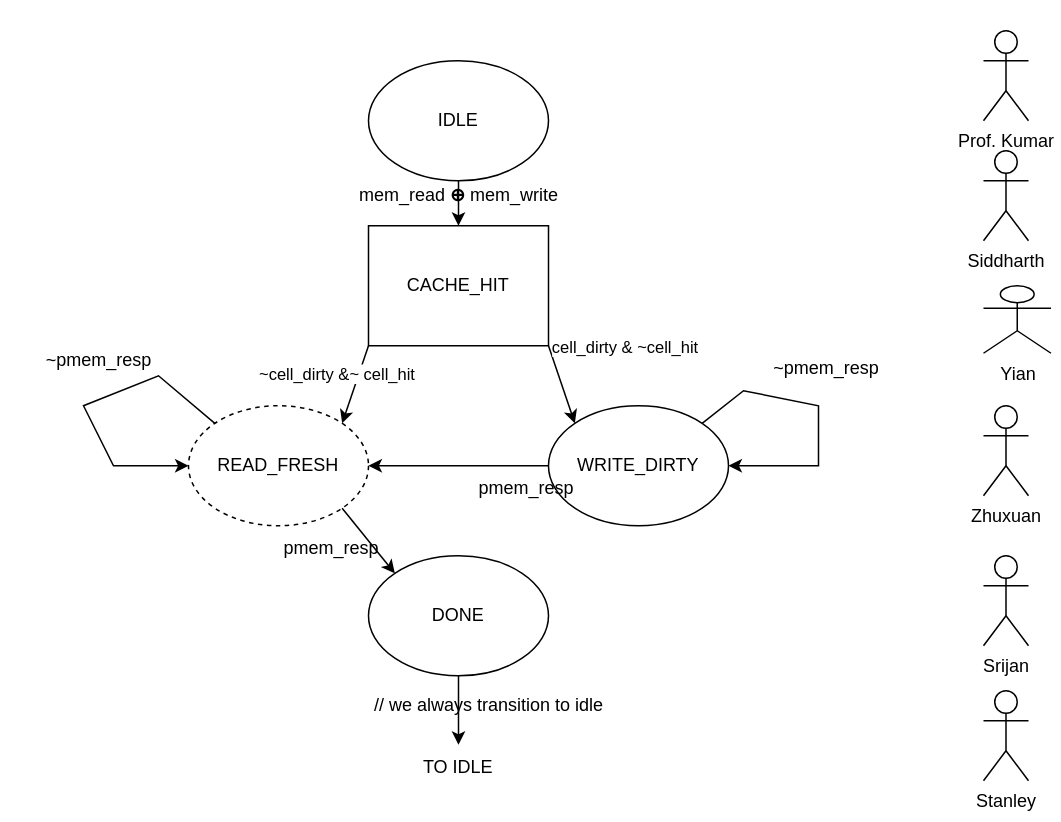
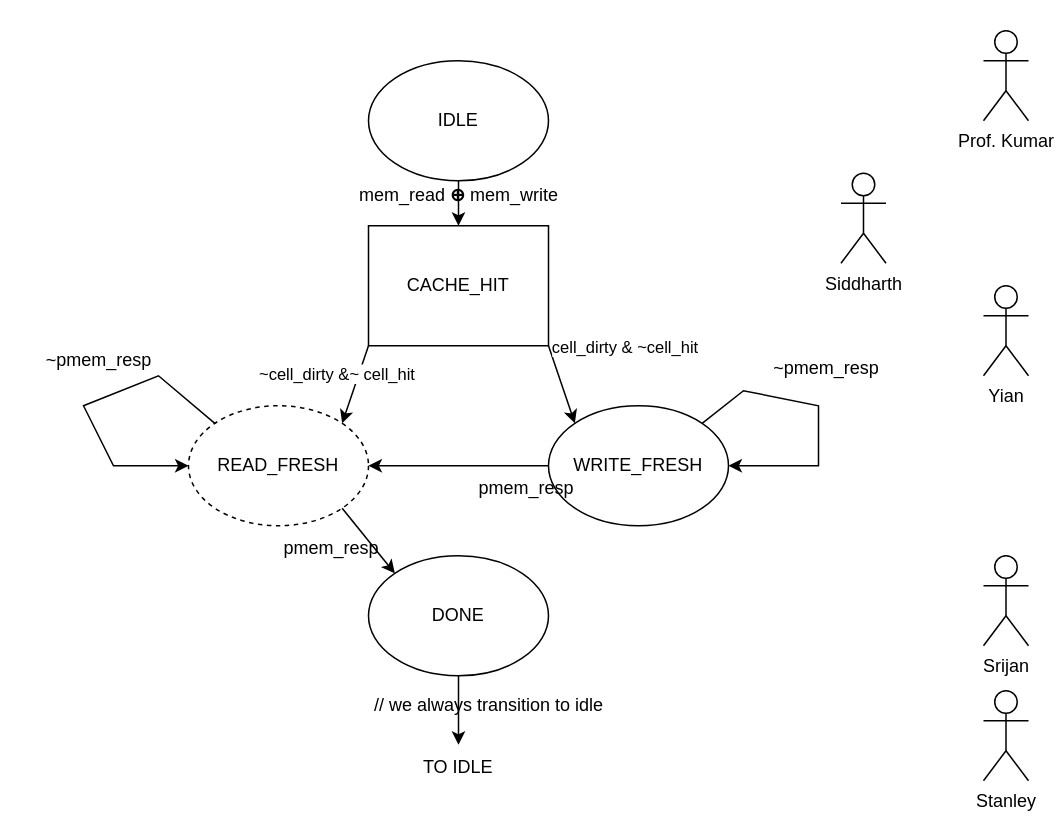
(1006, 196) -> (863, 218)
(1017, 320) -> (1006, 331)
(1006, 451) -> none
(638, 466) -> (638, 466)
